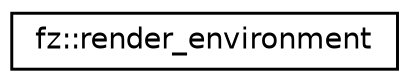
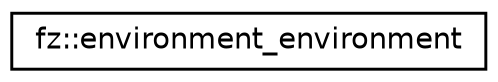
(205, 41) -> (249, 41)
